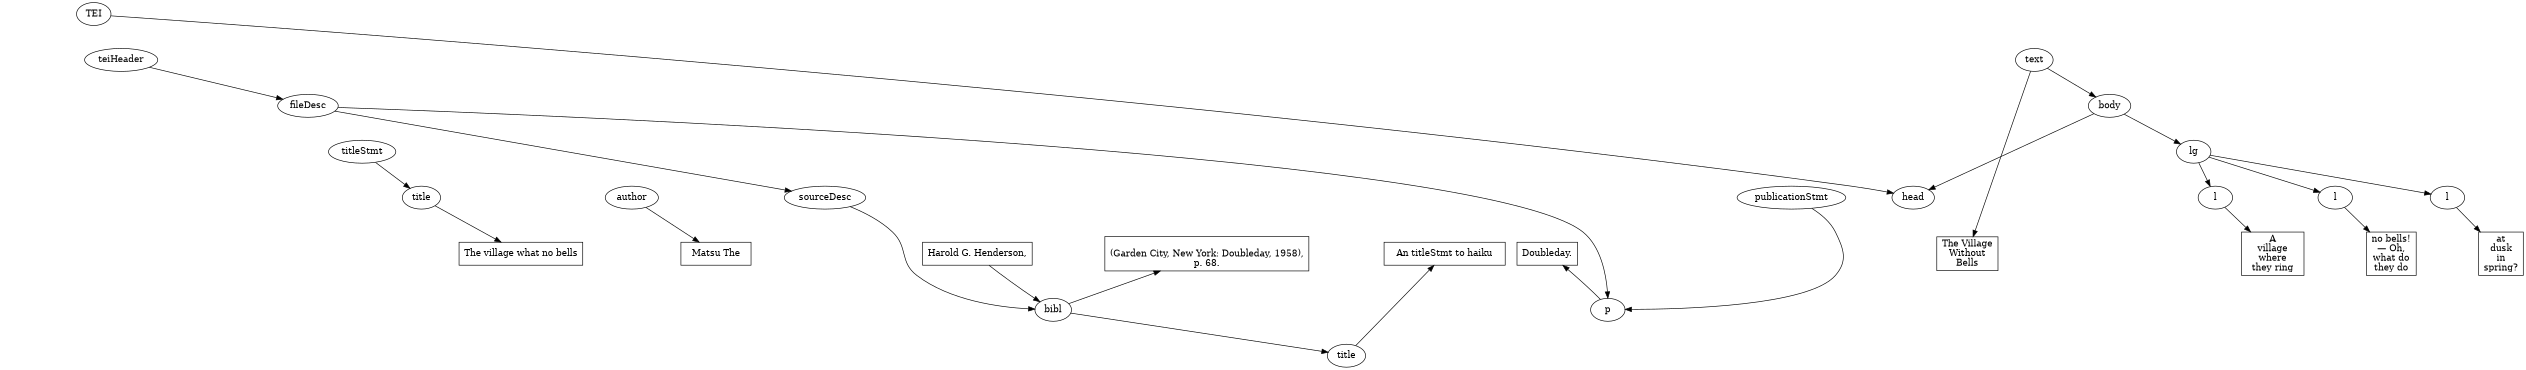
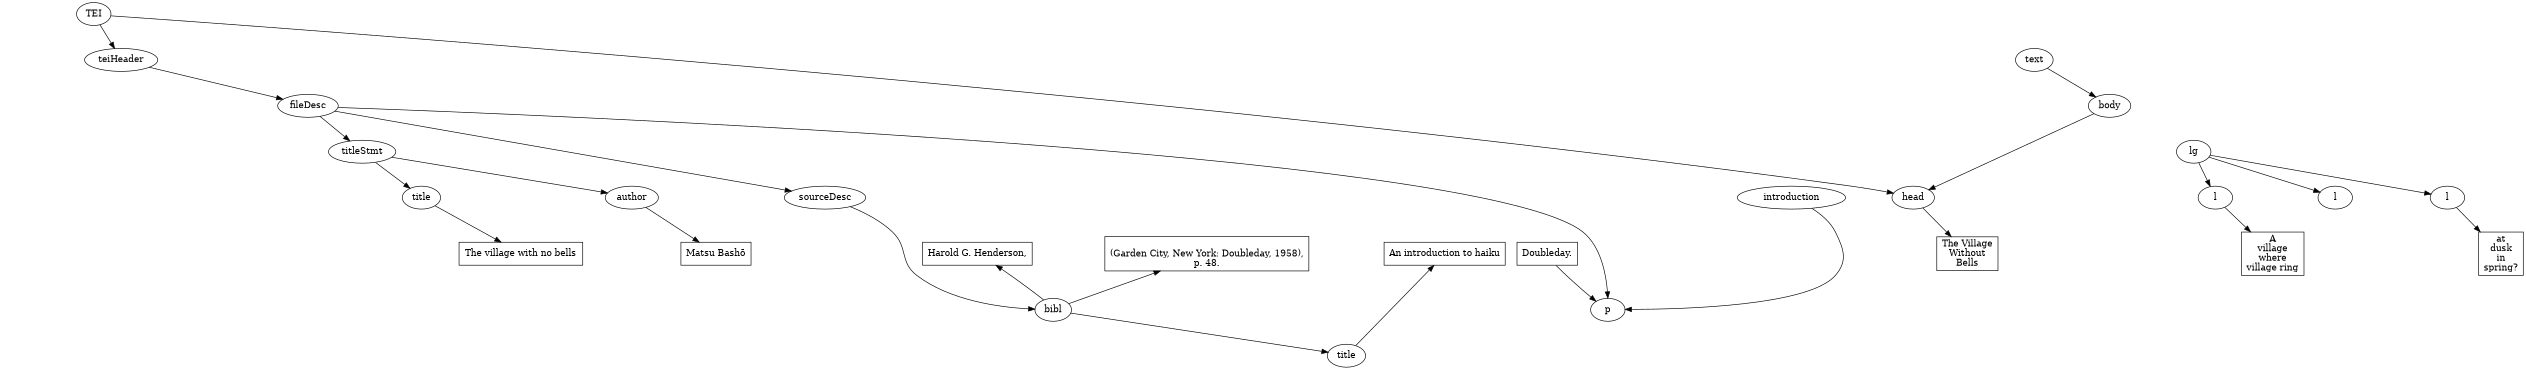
none -> (106, 34)
none -> (332, 127)
(2150, 128) -> none
(2003, 151) -> (1935, 220)
none -> (496, 175)
(1791, 198) -> (1791, 198)
(521, 254) -> (521, 254)
(716, 254) -> (716, 254)
(1207, 254) -> (1207, 254)
(1445, 254) -> (1445, 254)
(2273, 254) -> (2273, 254)
(2391, 254) -> none
(1011, 282) -> (1023, 284)
(1584, 284) -> (1573, 282)
